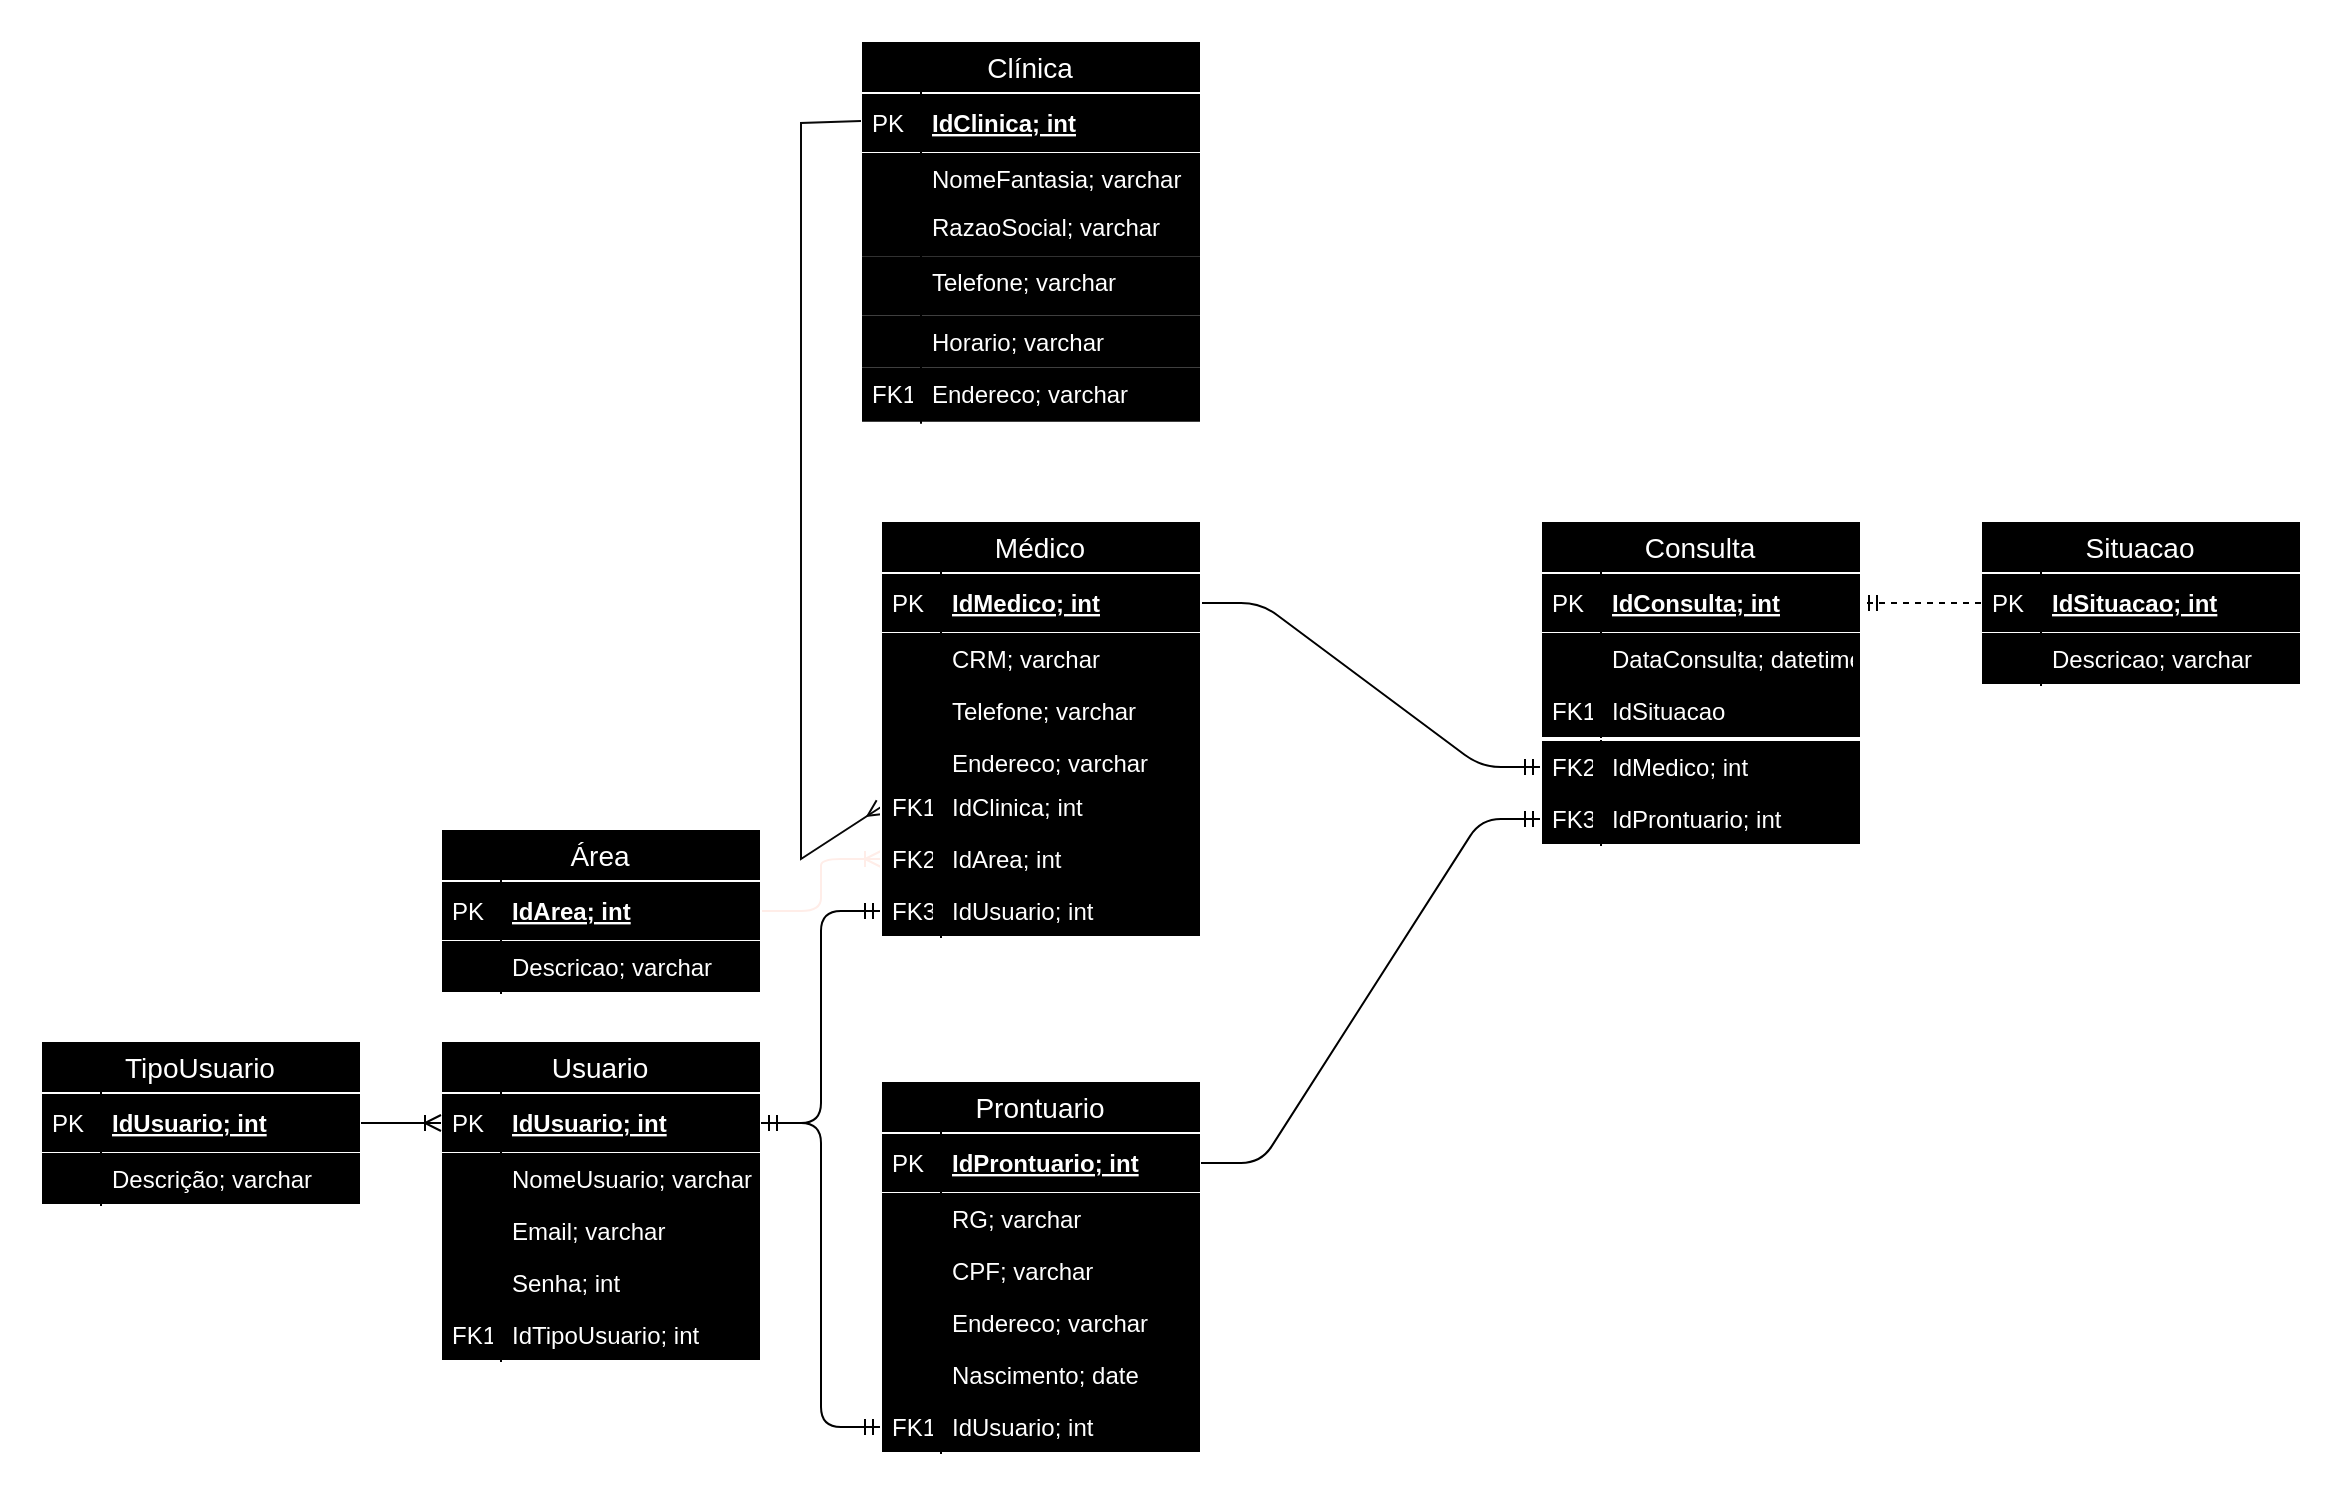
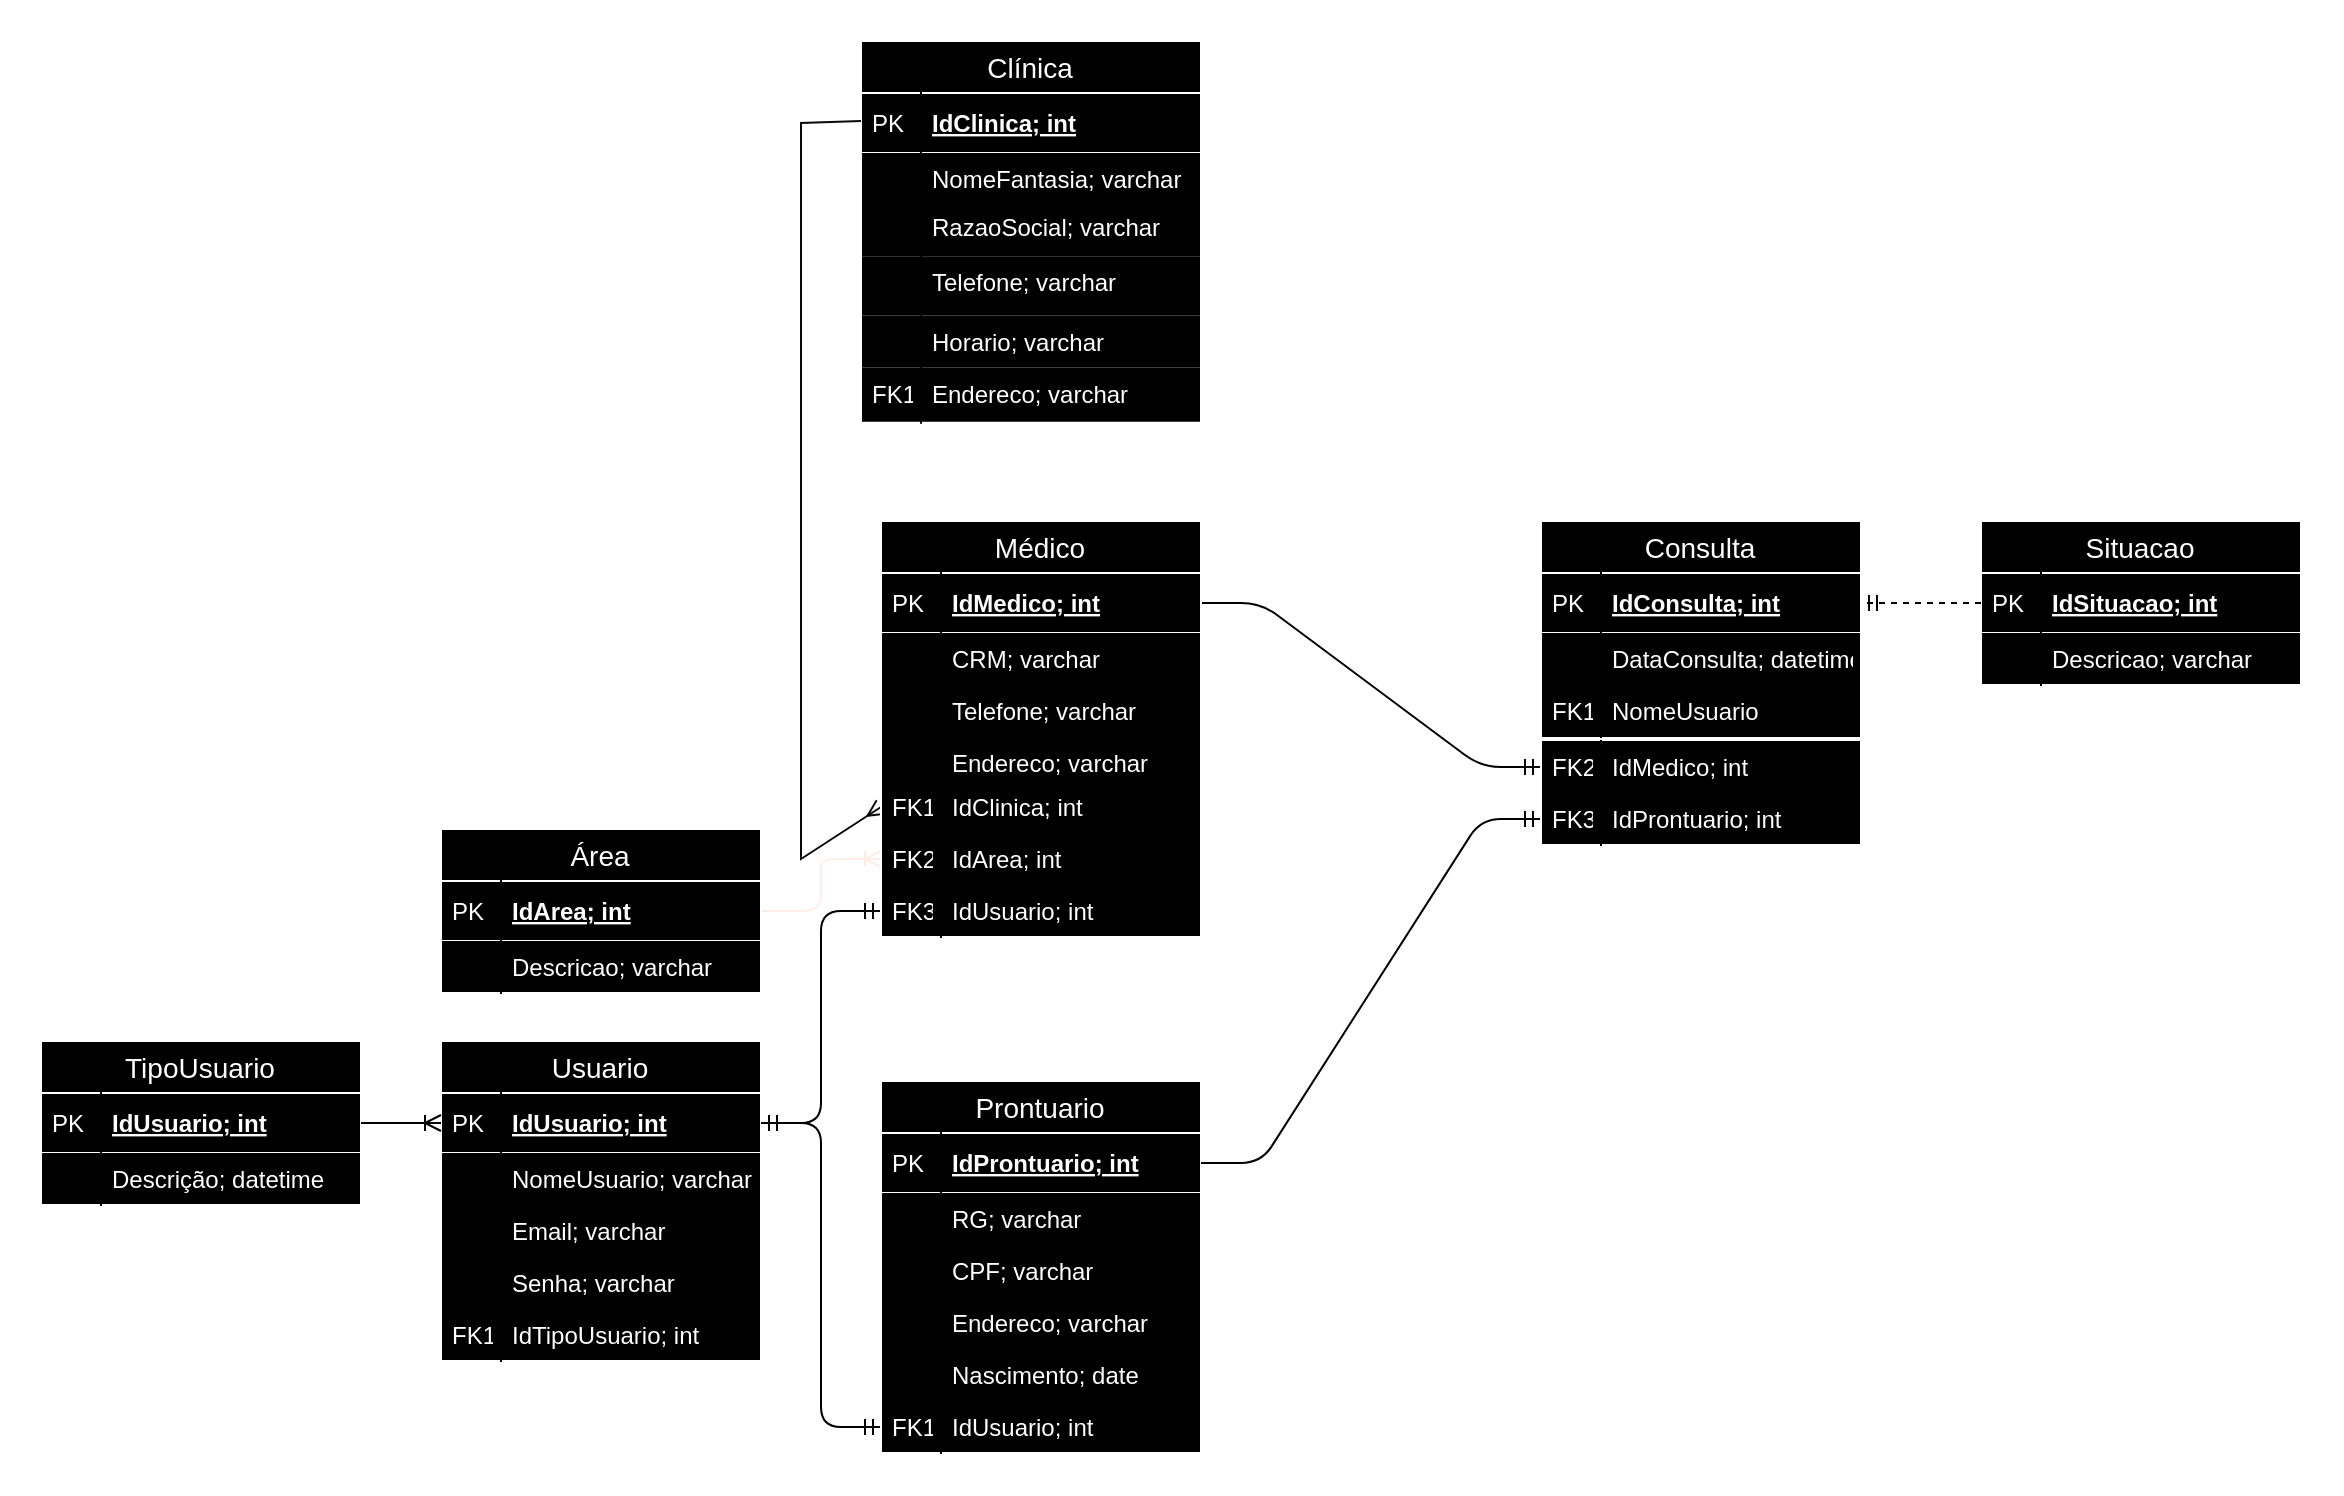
(1676, 712) -> (1683, 712)
(224, 1180) -> (227, 1180)
(570, 1284) -> (600, 1284)
